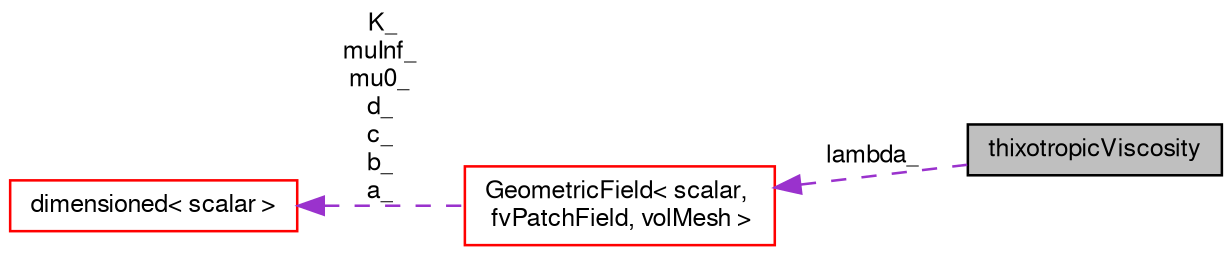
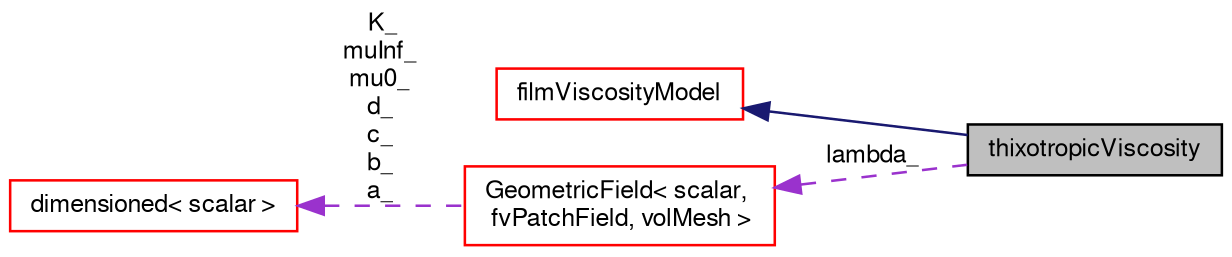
none -> (620, 94)
